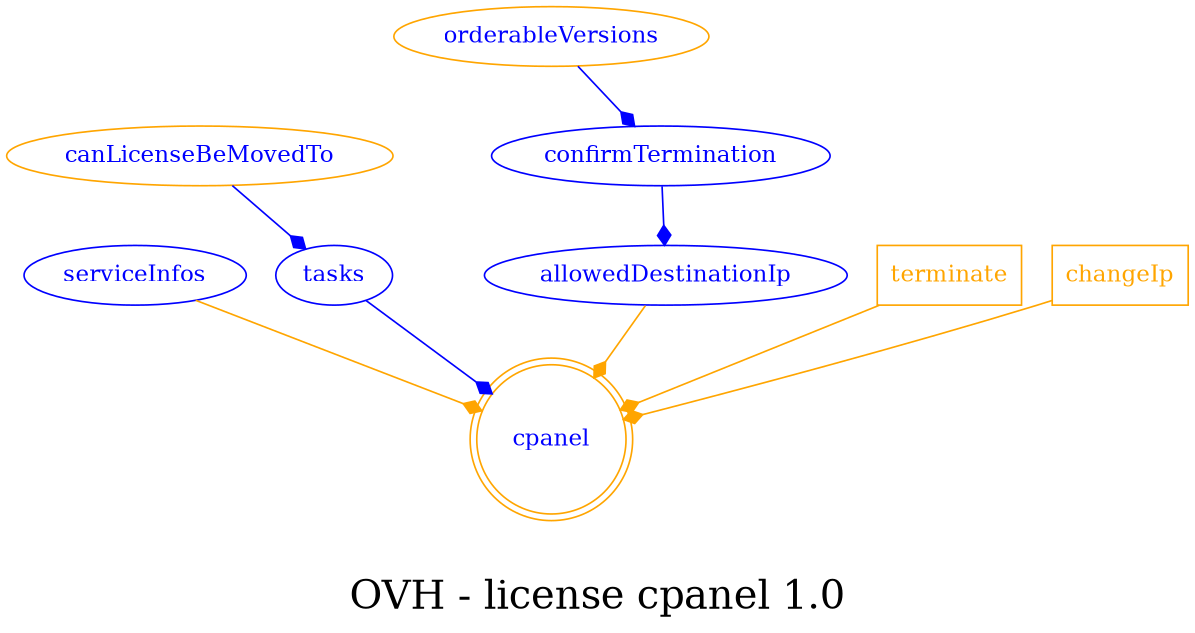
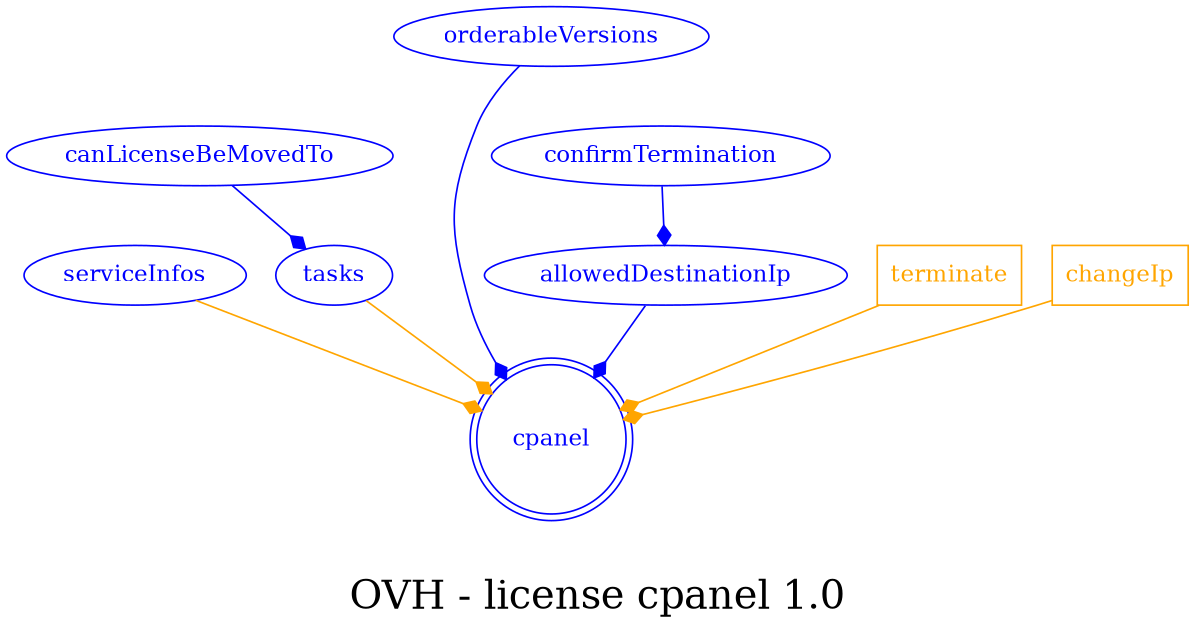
(551, 36) -> (551, 36)
(599, 89) -> (455, 209)
(200, 156) -> (200, 156)
(626, 334) -> (626, 334)
(421, 341) -> (421, 341)
(551, 439) -> (551, 439)
